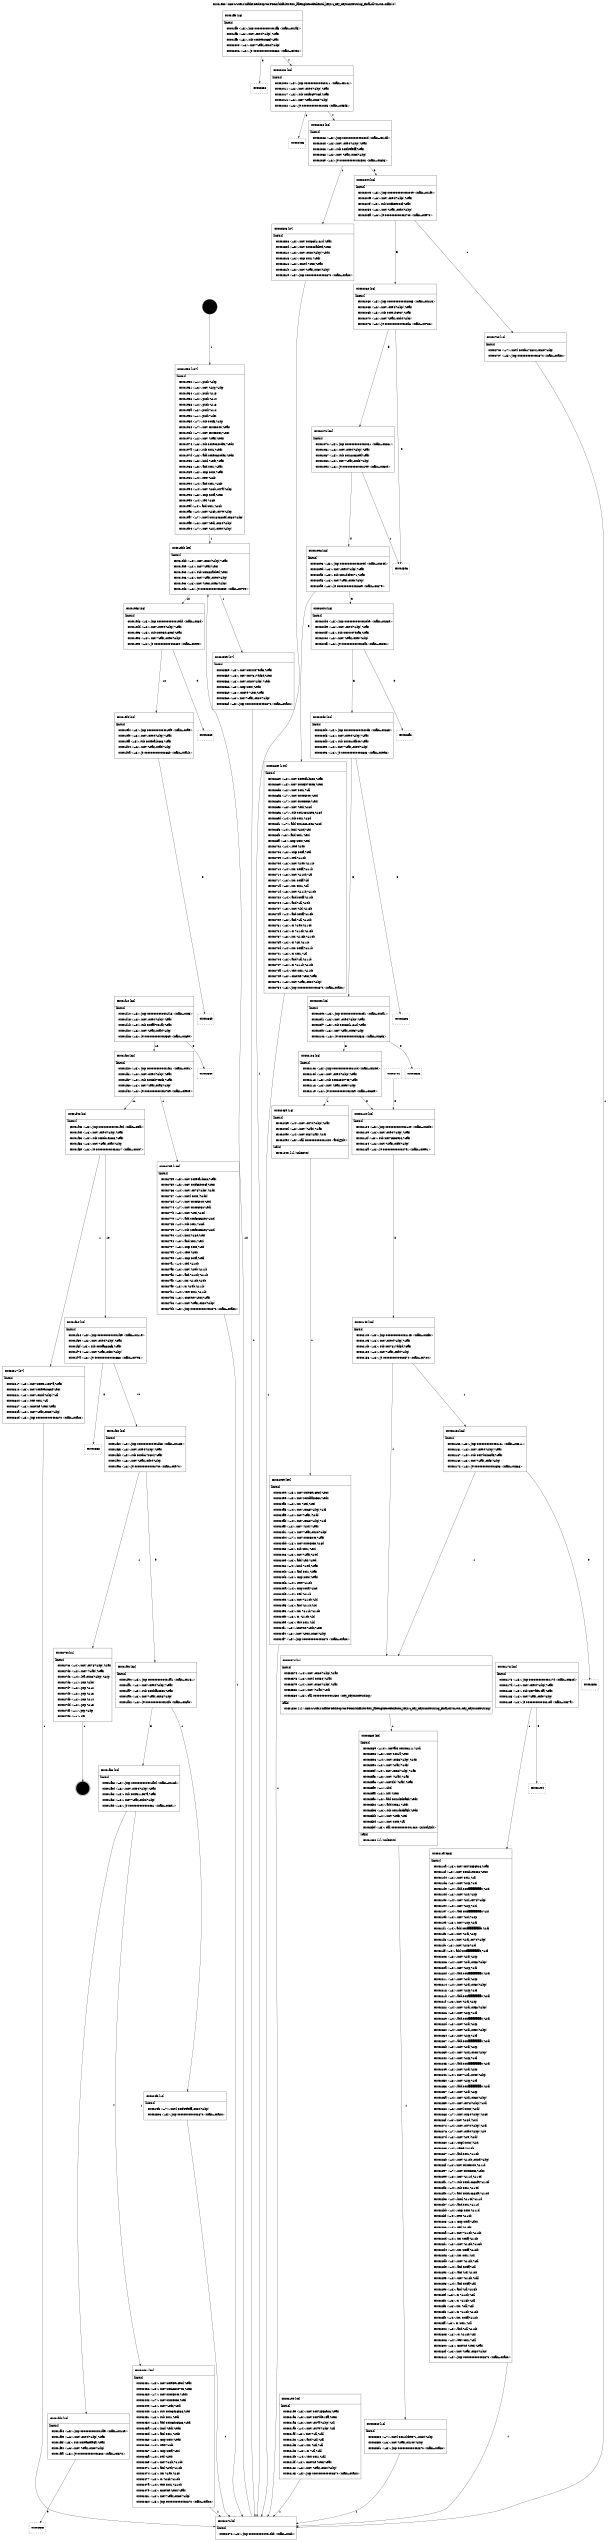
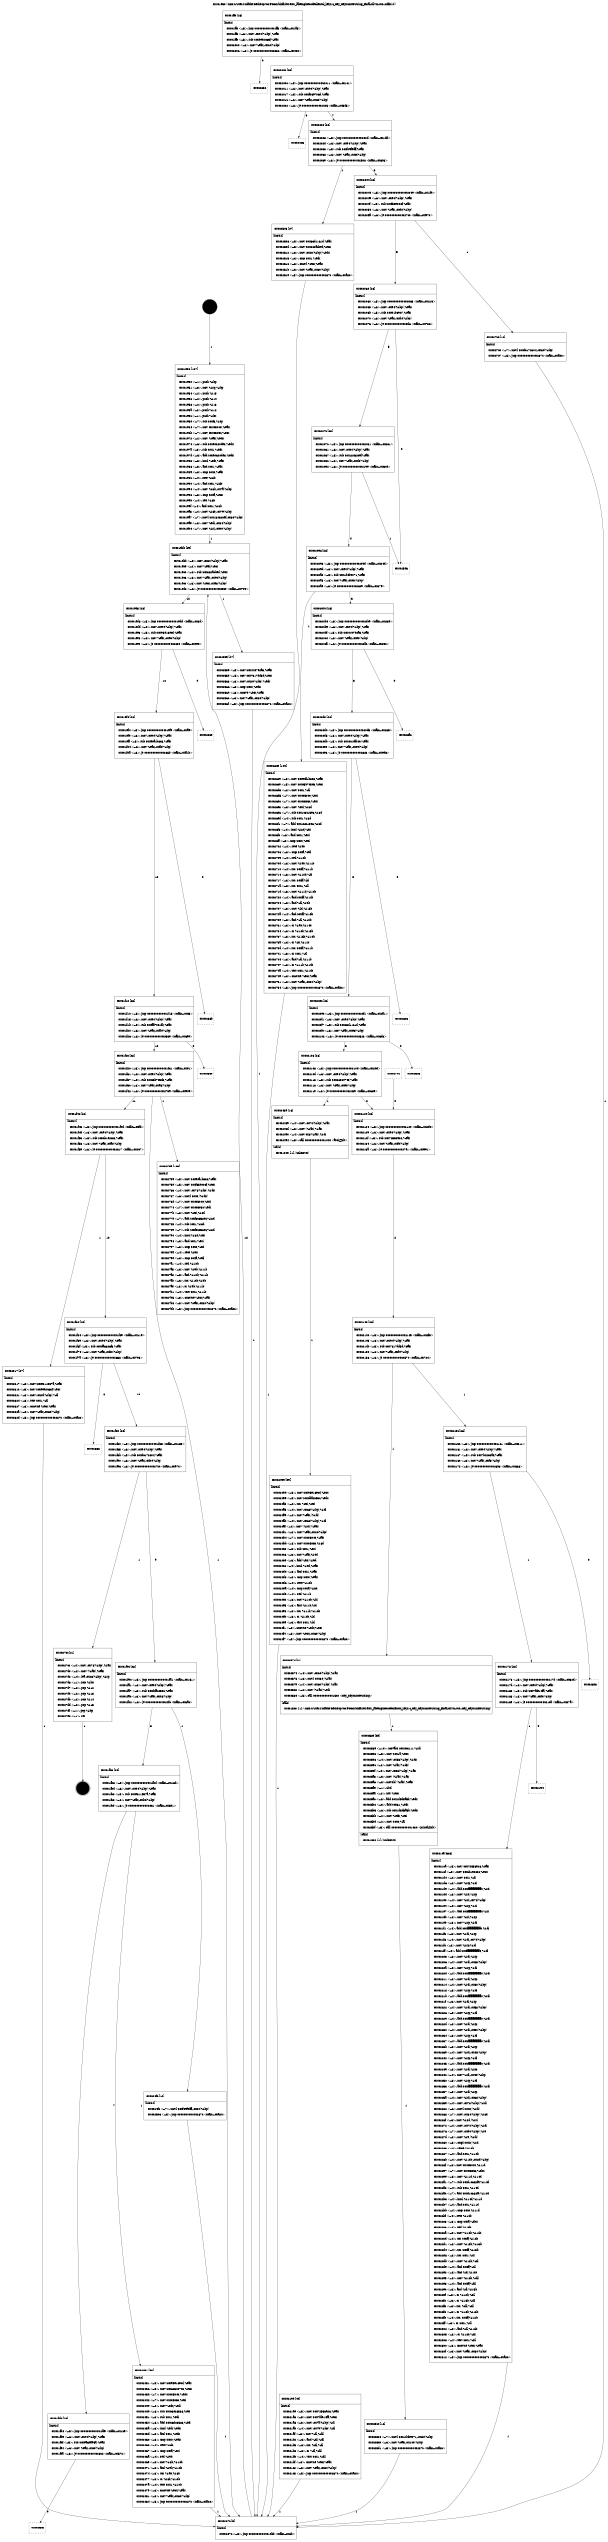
(287, 60) -> none
(308, 627) -> (308, 627)
none -> (154, 876)
(437, 1563) -> (511, 1566)
(236, 1915) -> (224, 1803)
